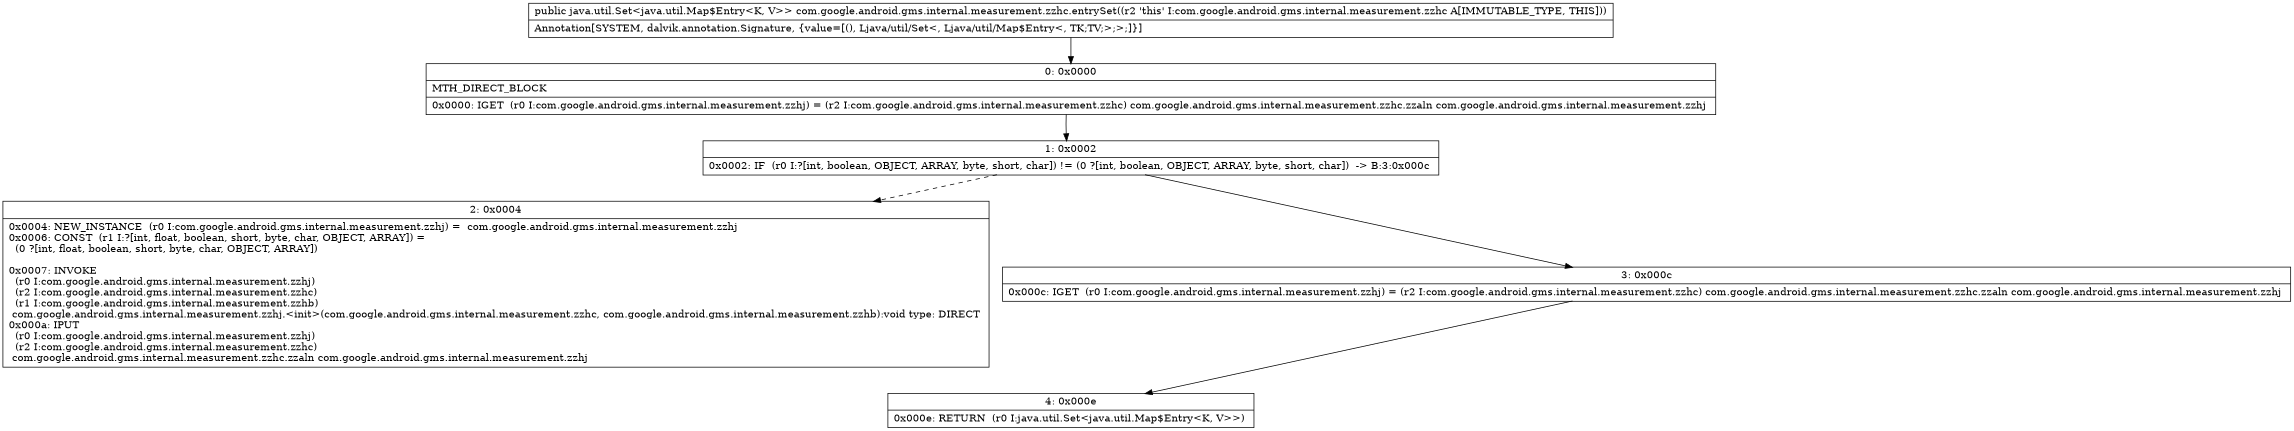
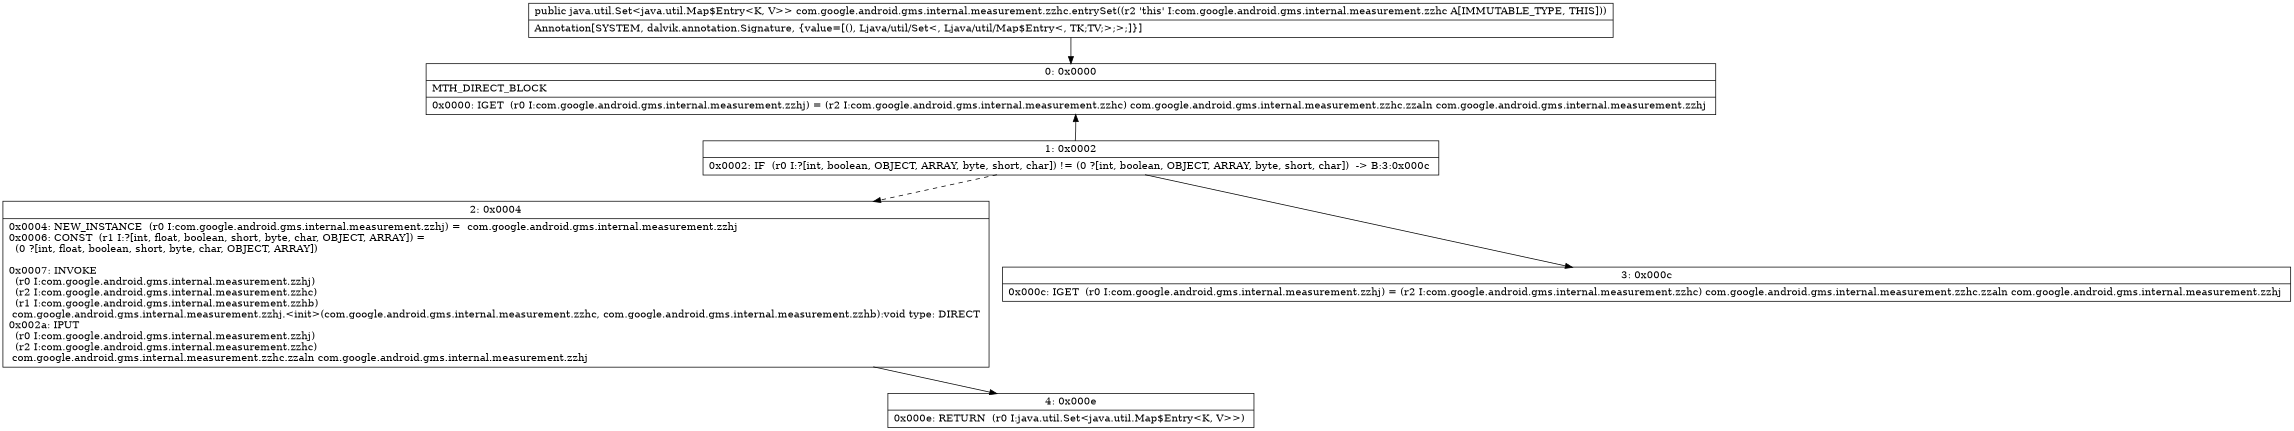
(1066, 124) -> (1076, 131)
(47, 325) -> (47, 325)
(1362, 347) -> (931, 379)
